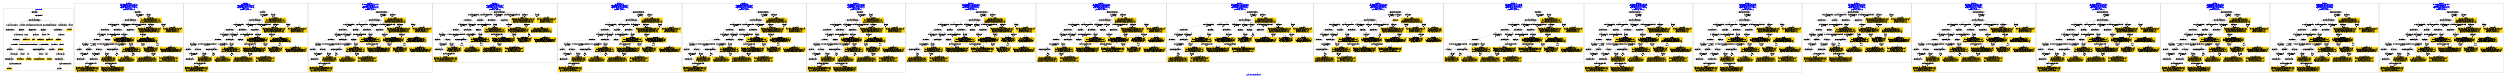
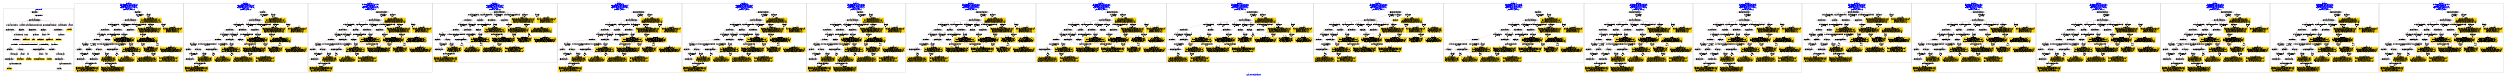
(58, 40) -> (58, 40)
(60, 50) -> none
